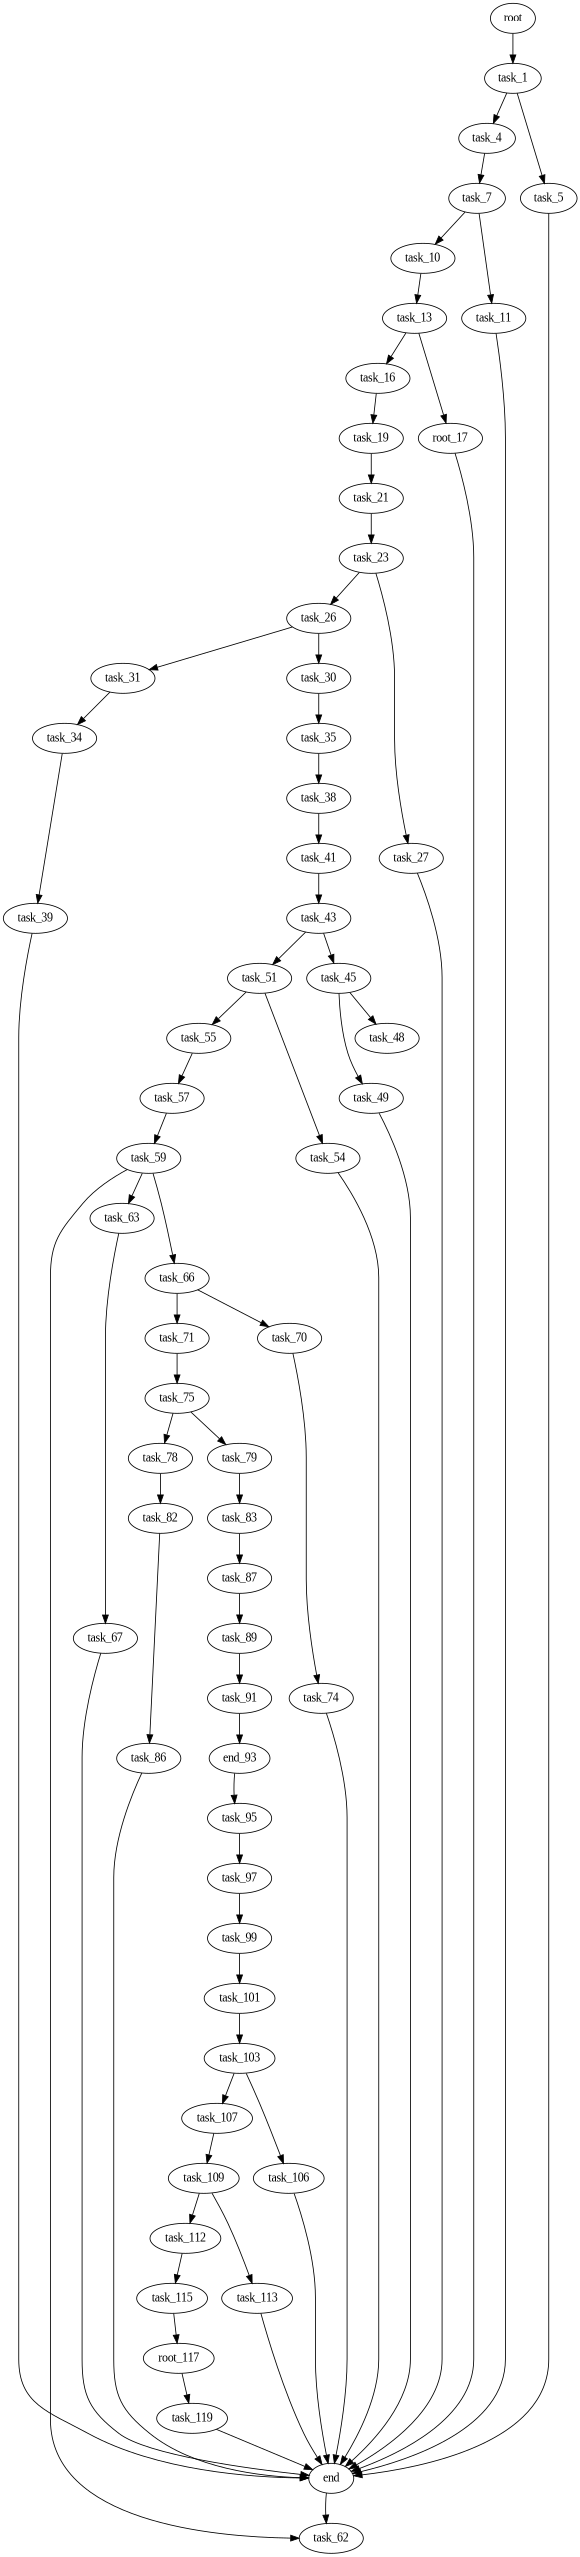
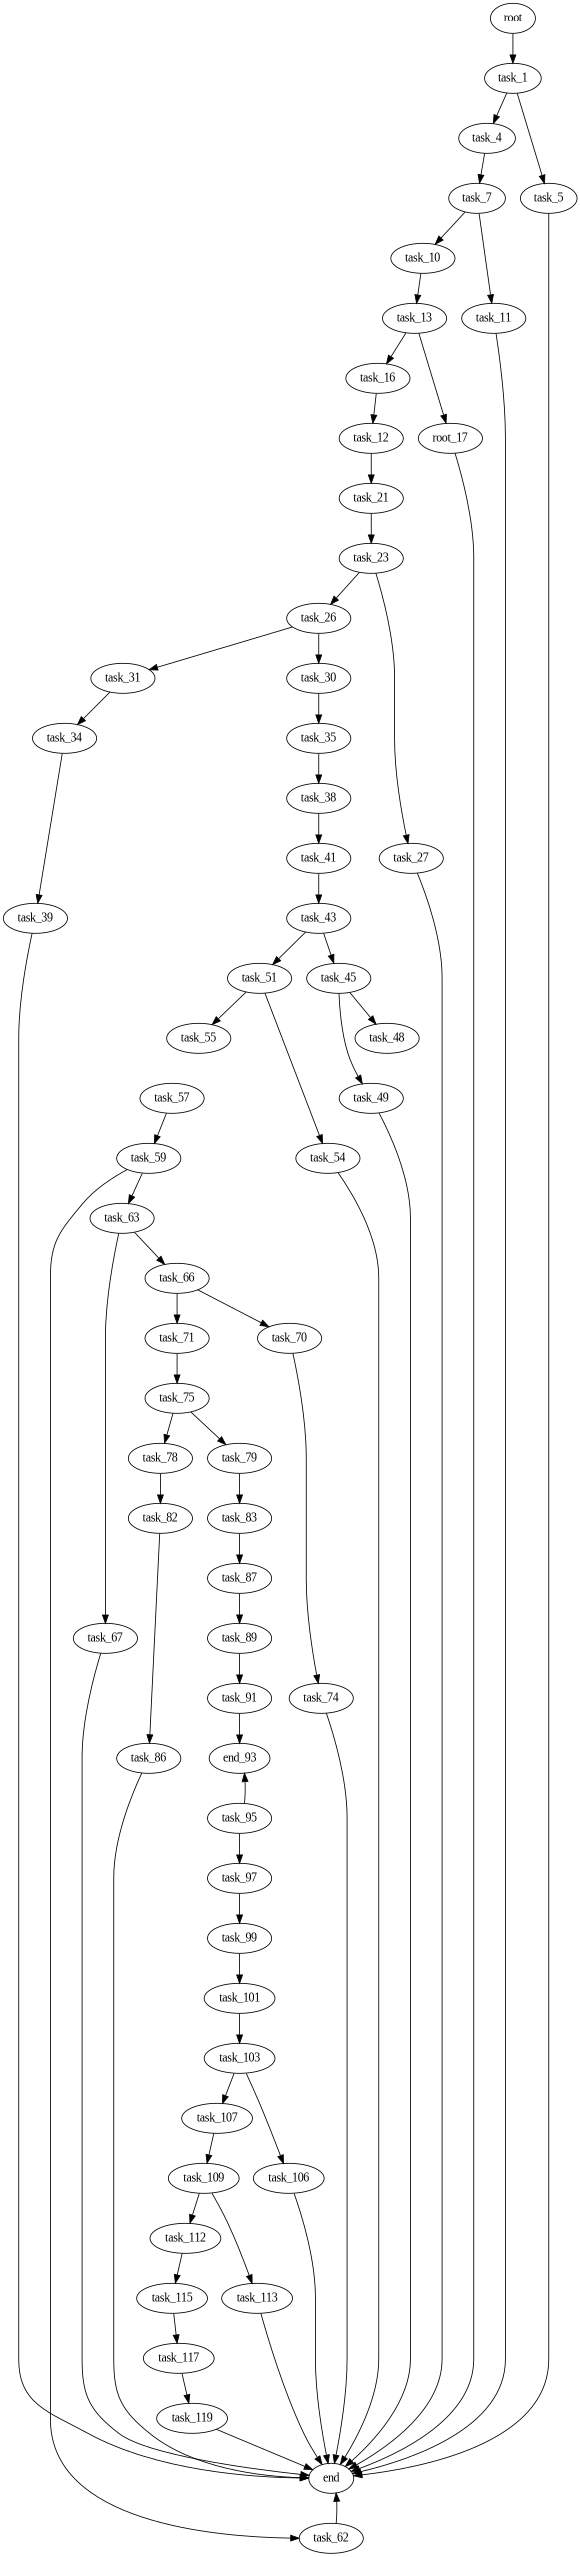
(371, 438) -> (371, 438)
(187, 1065) -> none
(164, 1214) -> (147, 1245)
(234, 1784) -> (245, 1793)
(179, 2358) -> (179, 2358)
(326, 2504) -> (337, 2512)
